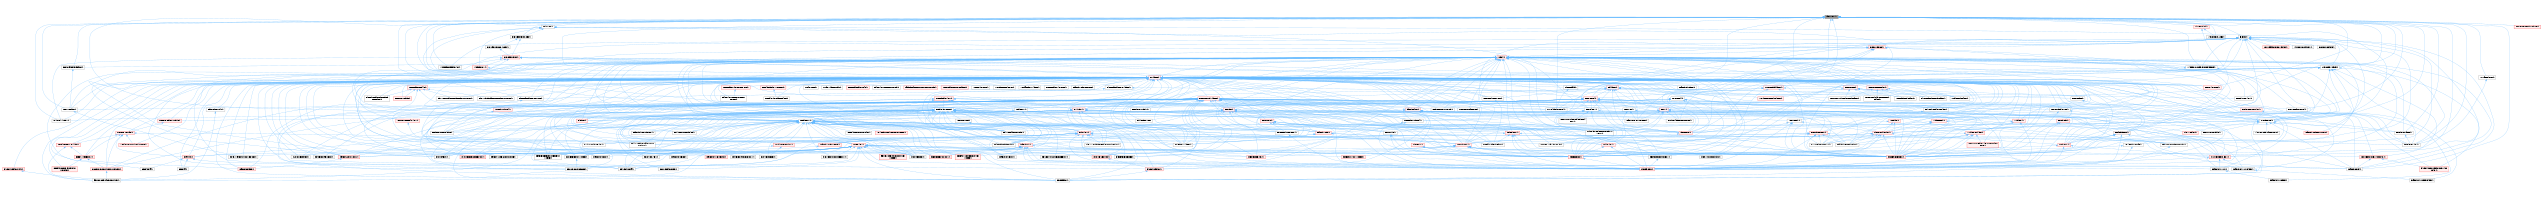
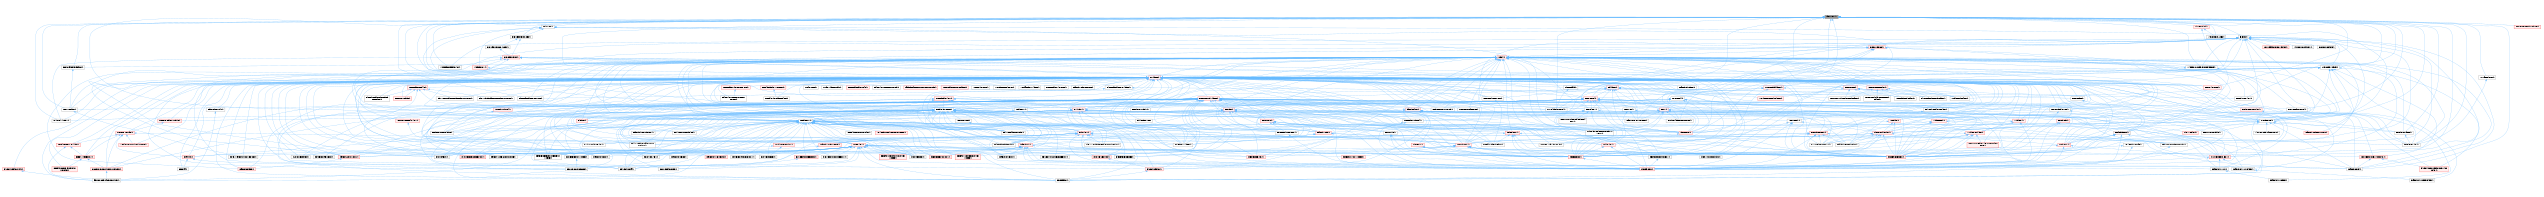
(399, 130) -> (780, 136)
none -> (806, 157)
(893, 157) -> (893, 157)
(147, 169) -> none
